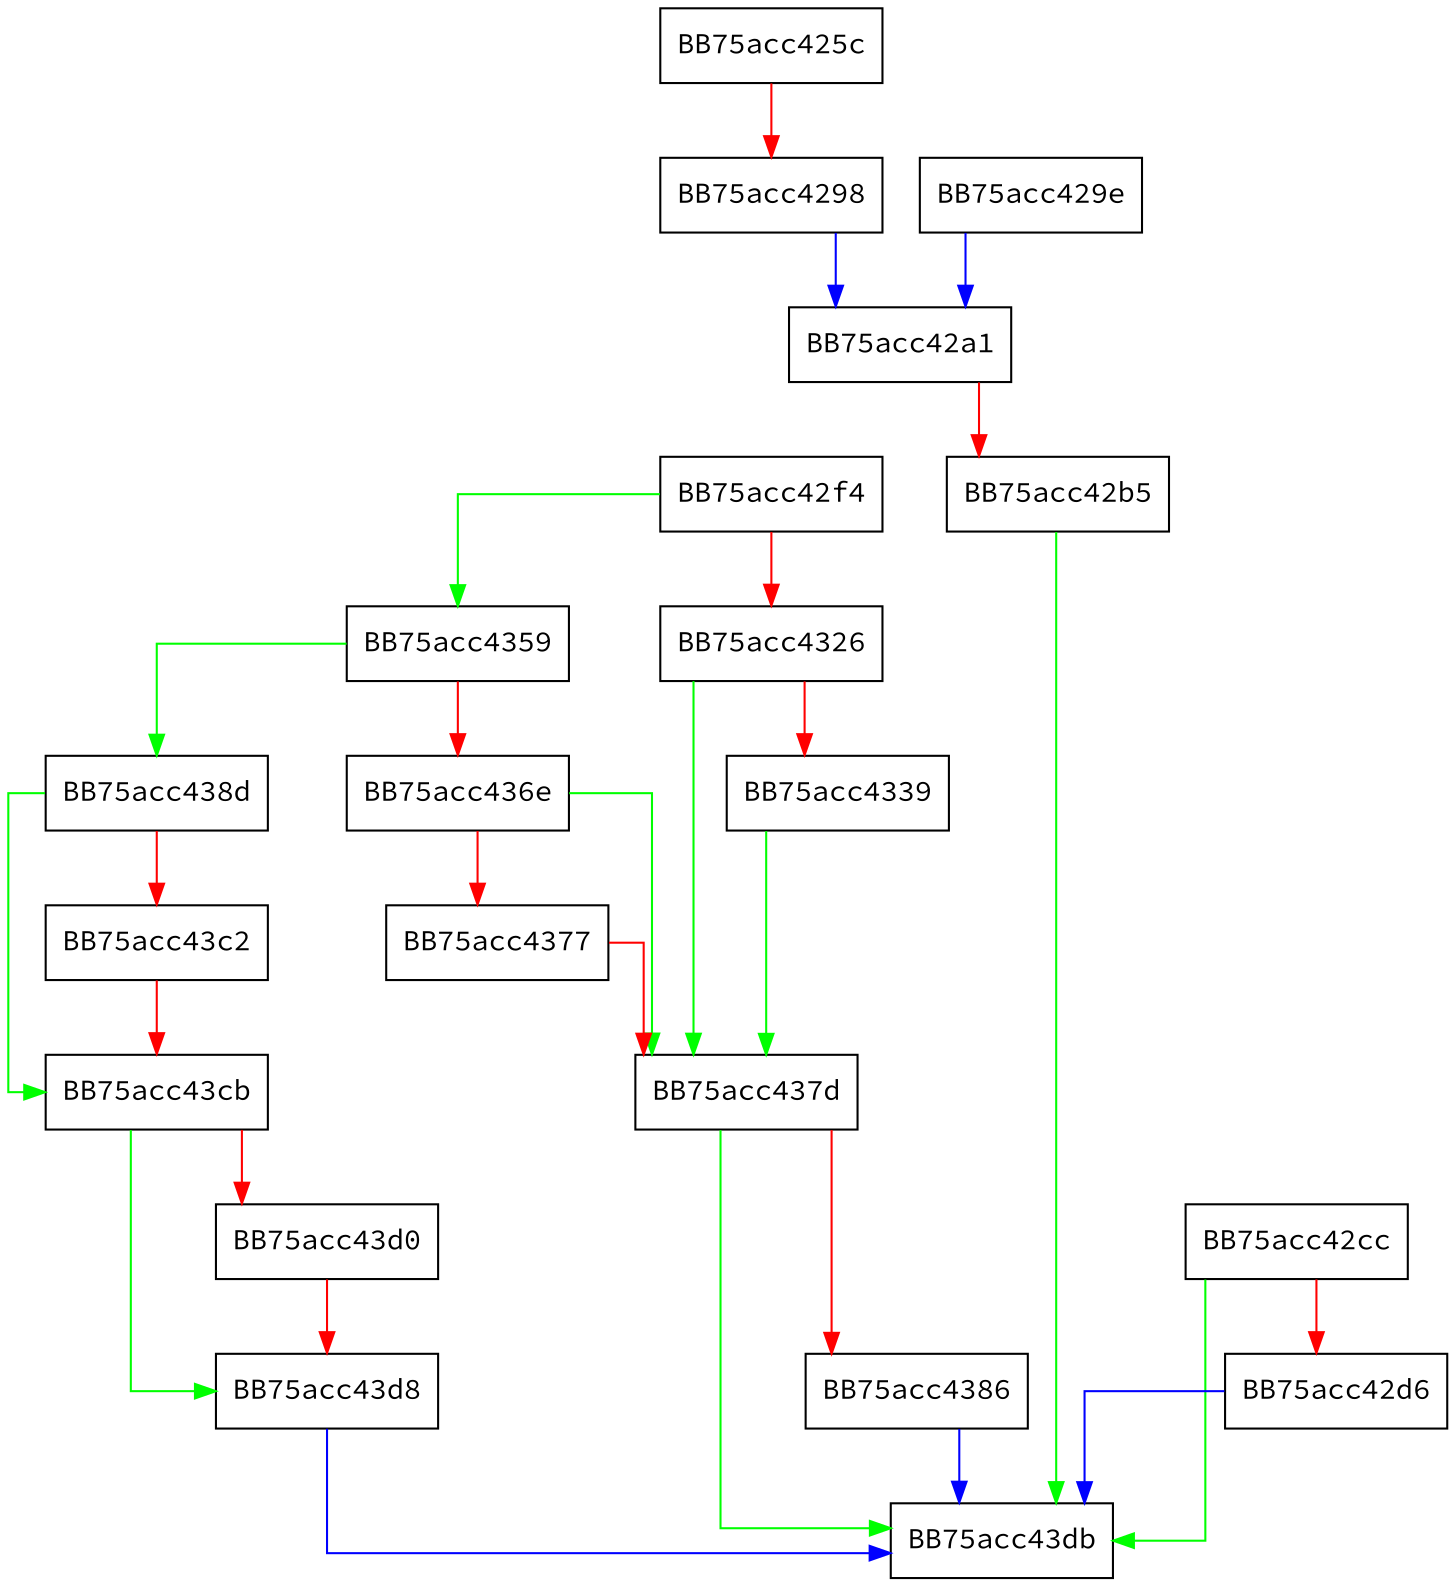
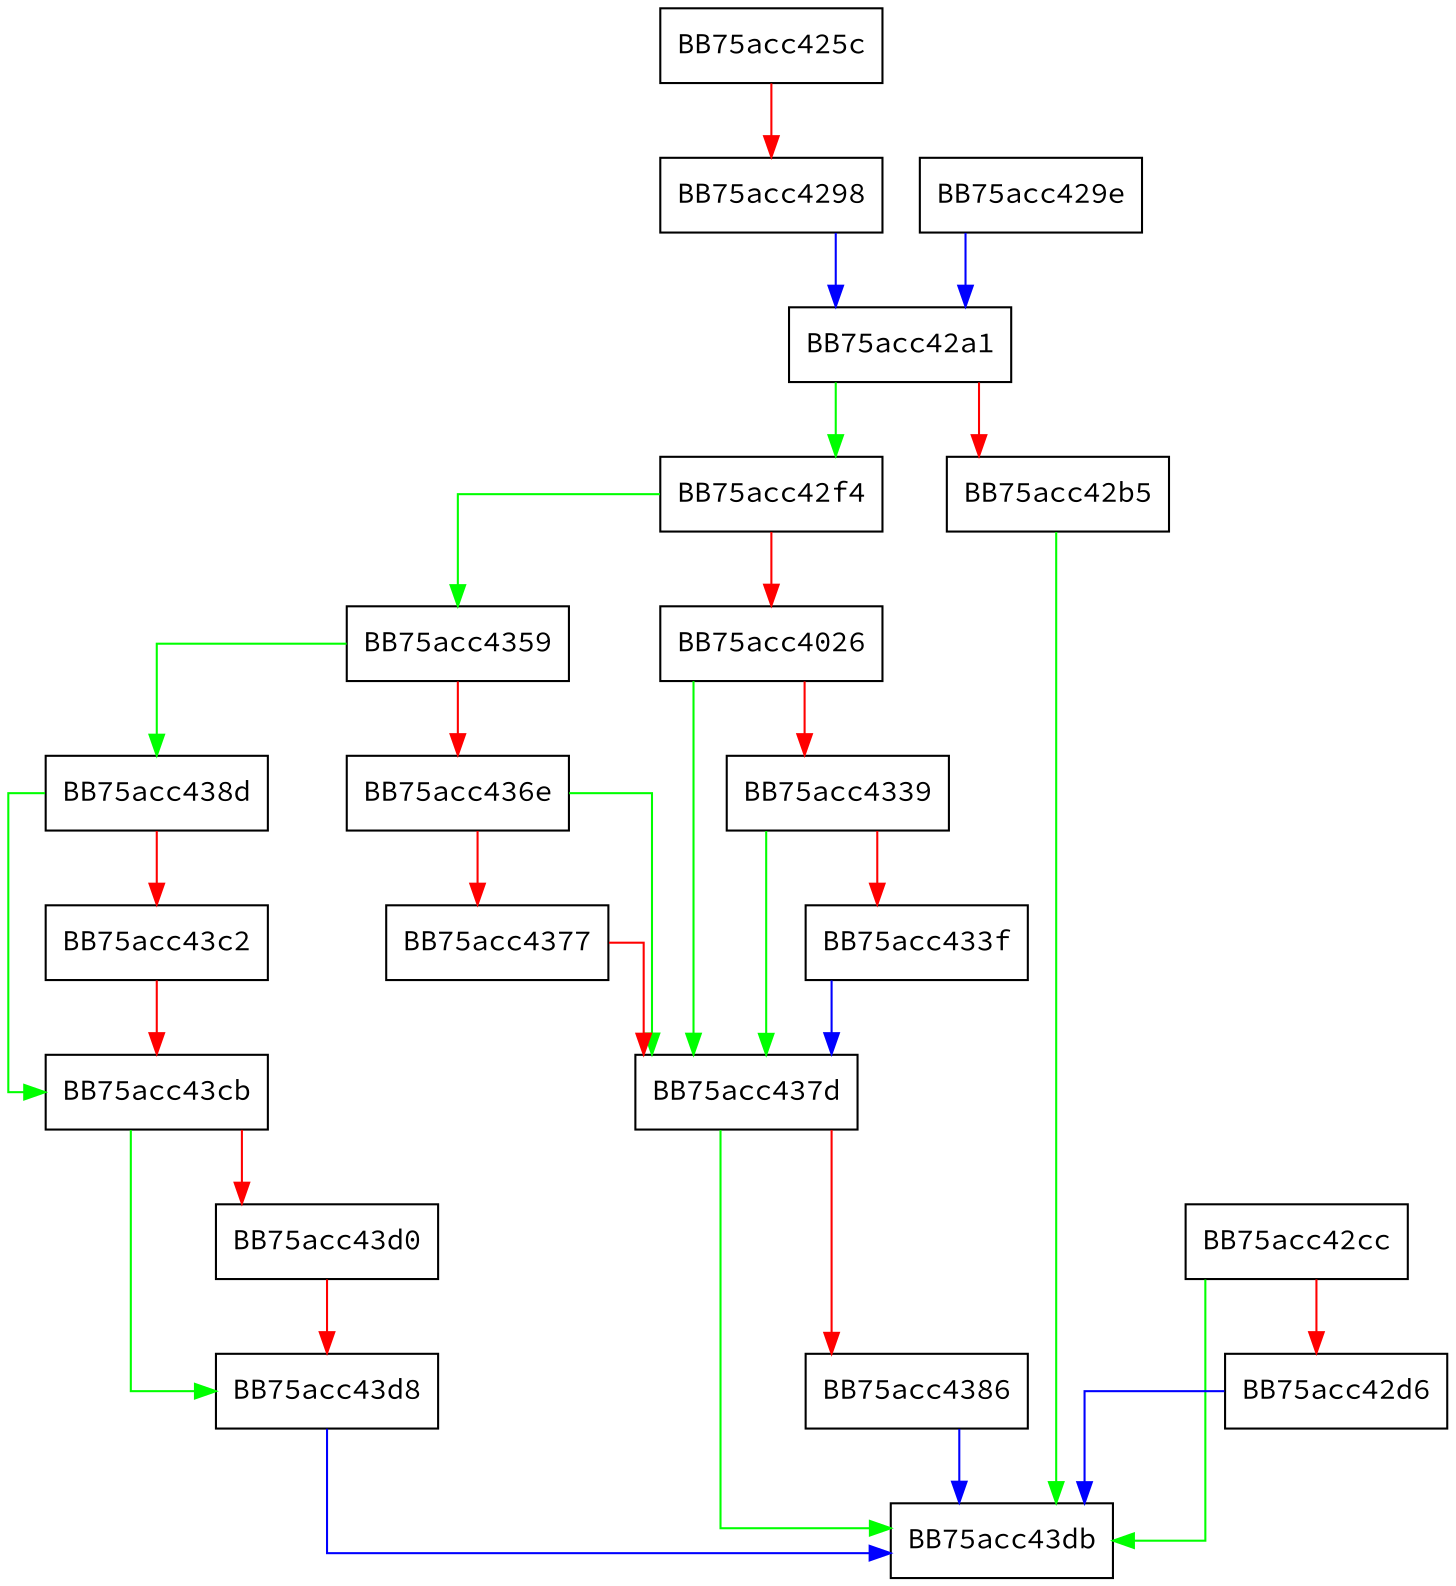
none -> (836, 409)
(771, 644) -> (771, 644)
none -> (917, 943)
